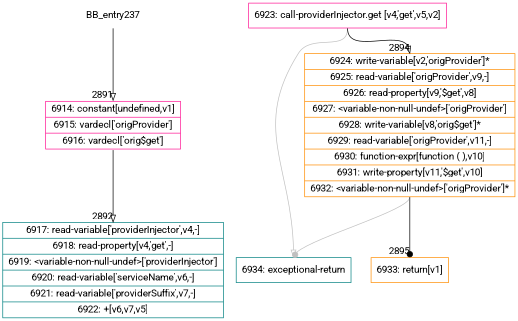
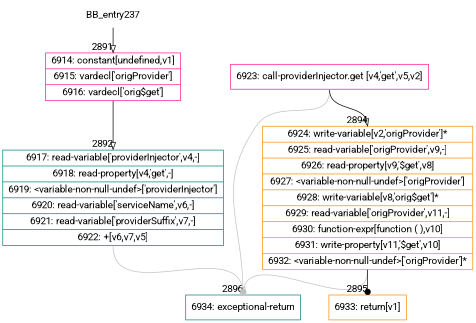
none -> (175, 271)
